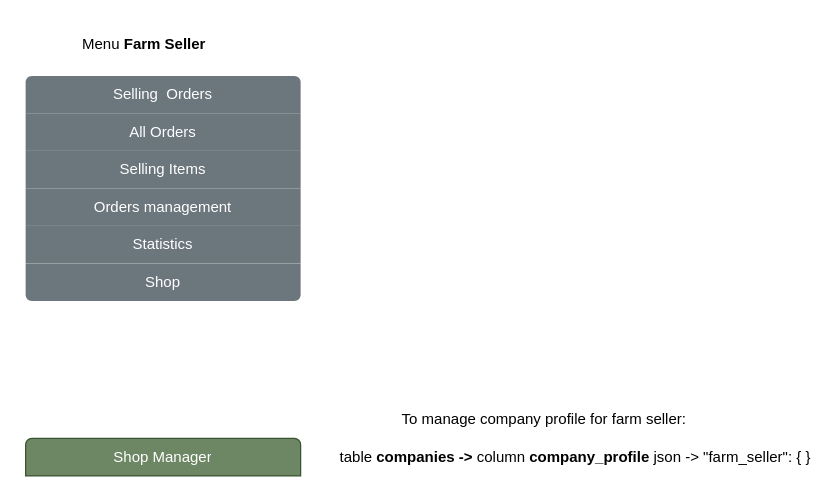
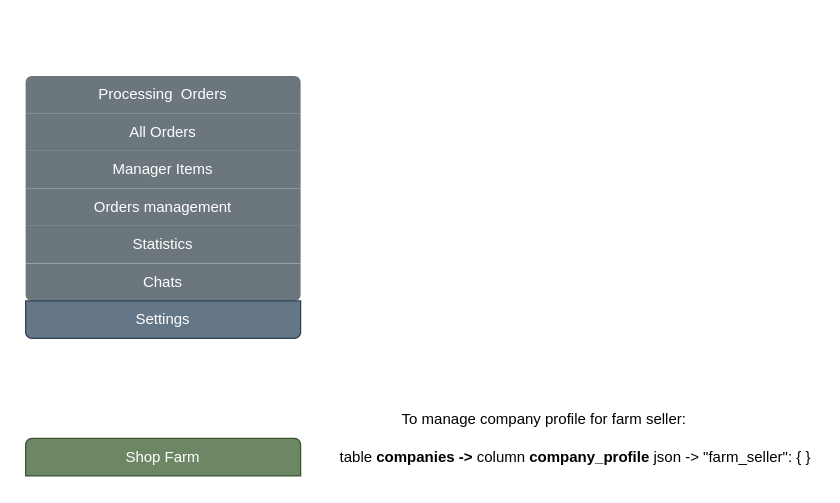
(144, 44) -> none
(163, 94) -> (163, 94)
(163, 169) -> (163, 169)
(163, 282) -> (163, 282)
none -> (163, 319)
(163, 457) -> (163, 457)
